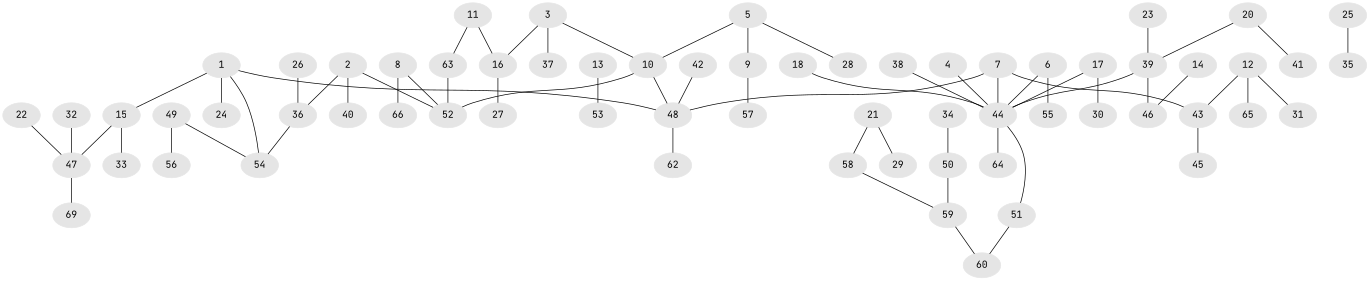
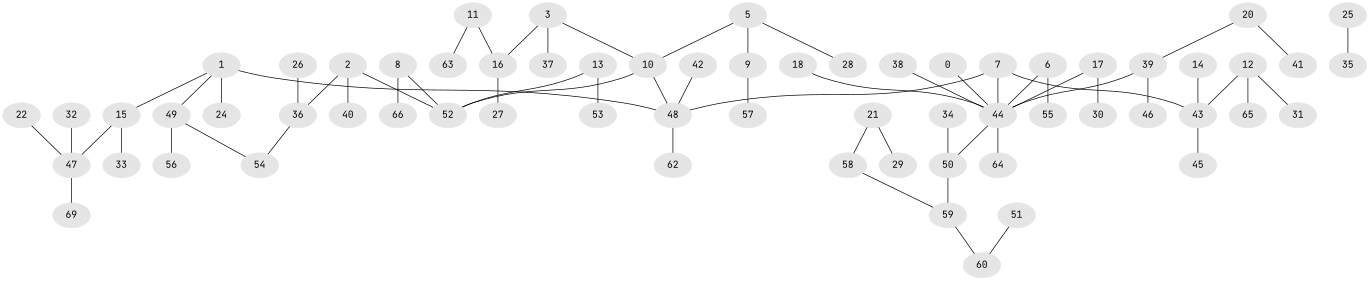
(1148, 15) -> none
(948, 65) -> (948, 65)
(1173, 90) -> (1198, 90)
(448, 95) -> (545, 86)
(250, 113) -> (197, 90)
(1025, 163) -> (973, 140)
